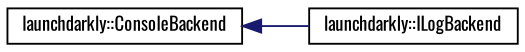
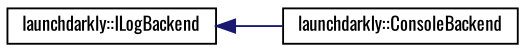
(285, 26) -> (259, 26)
